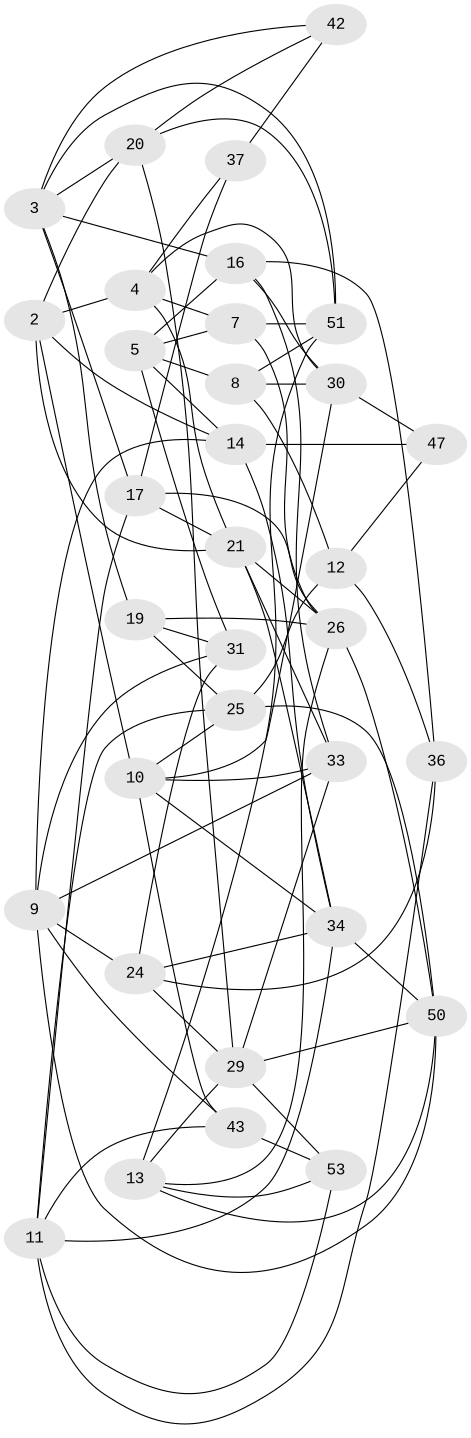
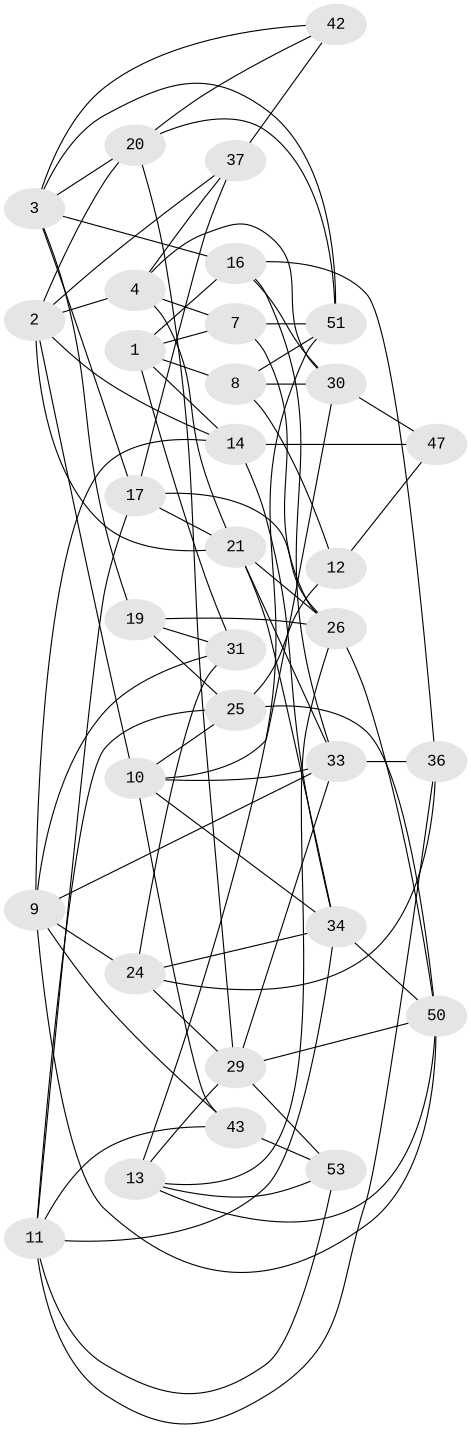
none -> (128, 241)
(135, 351) -> (135, 351)
(399, 660) -> (392, 762)
